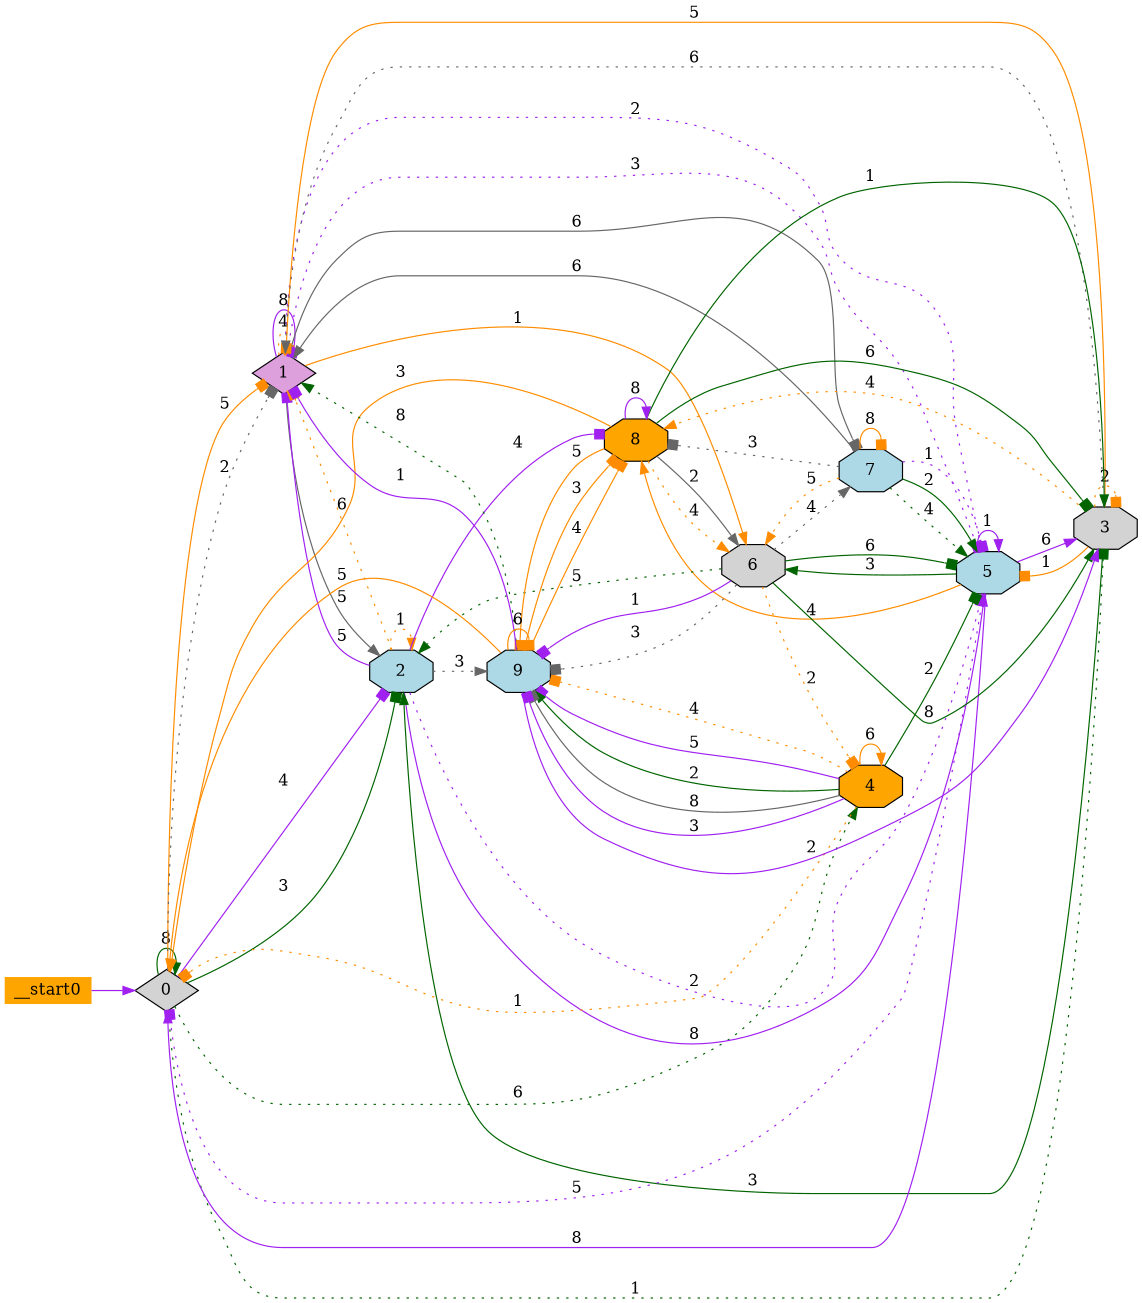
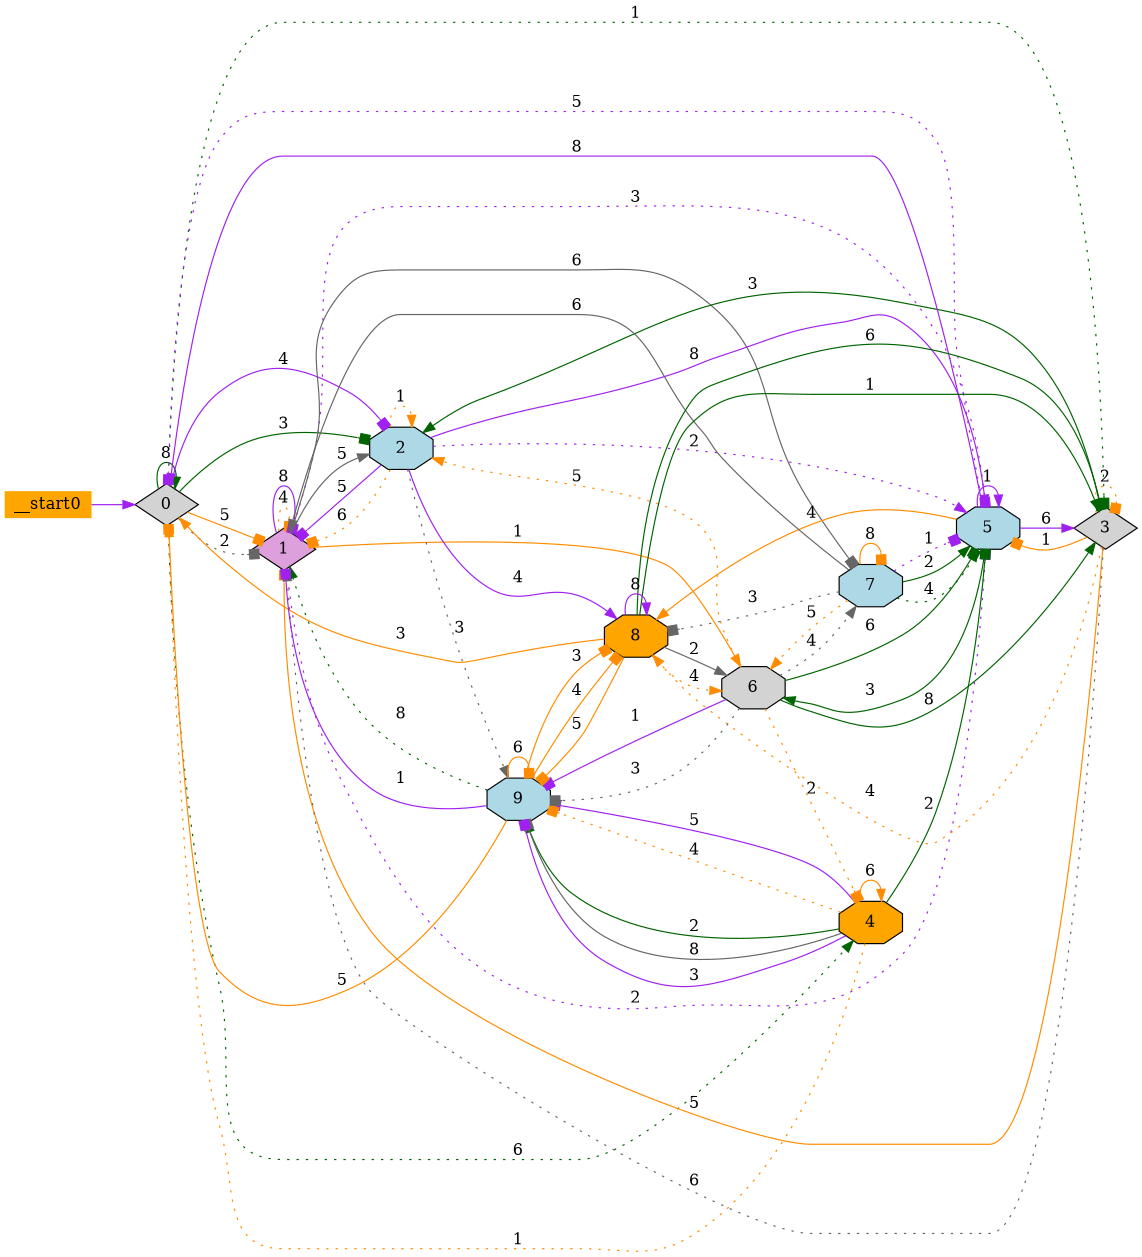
(1106, 528) -> (1106, 528)
(470, 533) -> (480, 582)
(567, 587) -> (638, 498)
(812, 858) -> none
